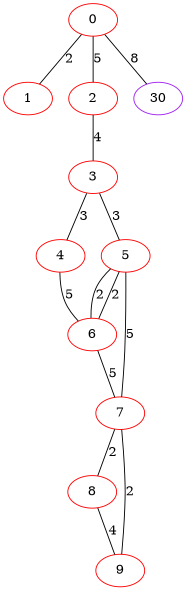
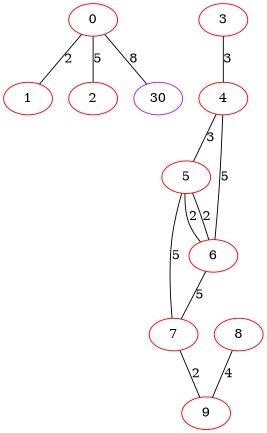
(93, 138) -> none
(109, 217) -> (205, 138)
(106, 453) -> none
